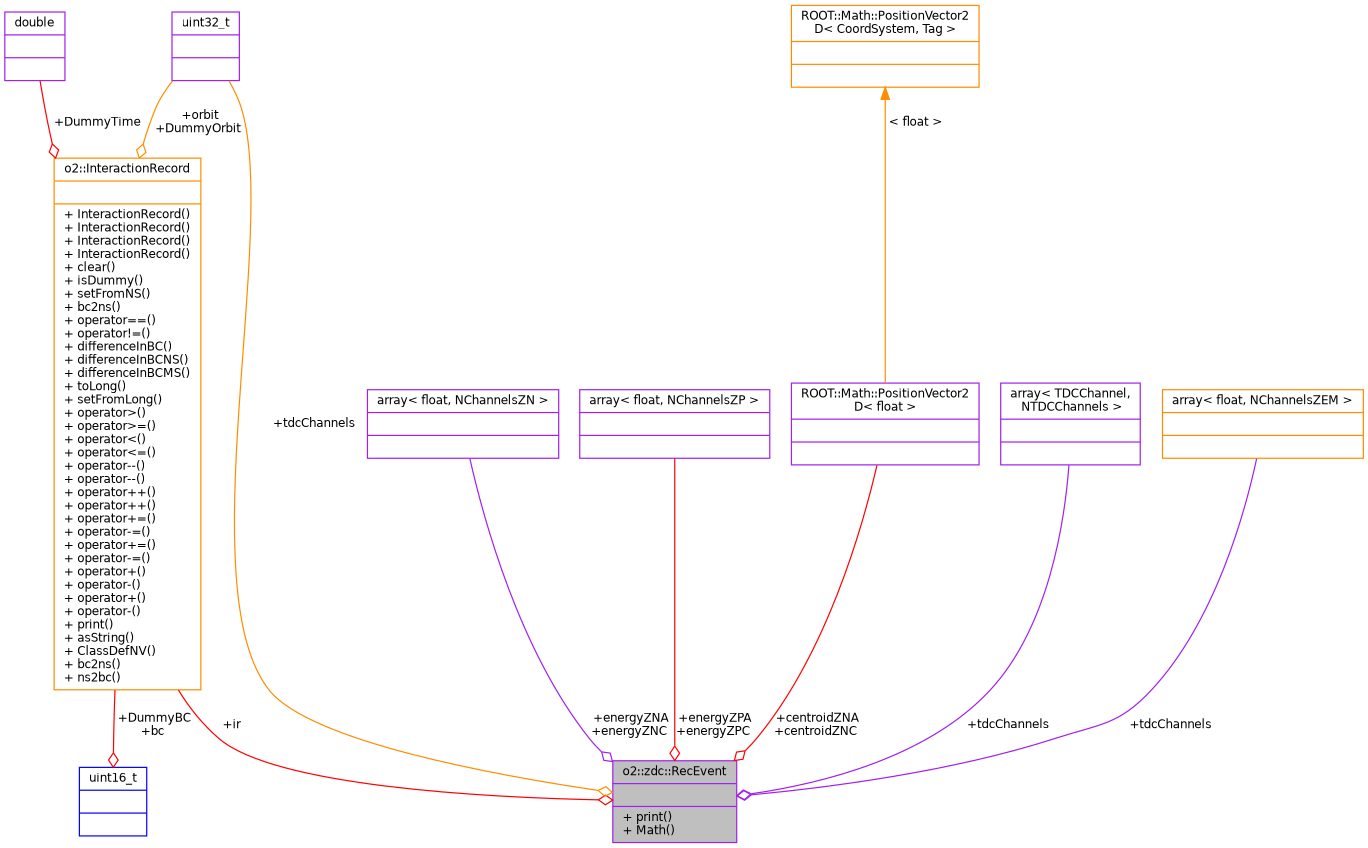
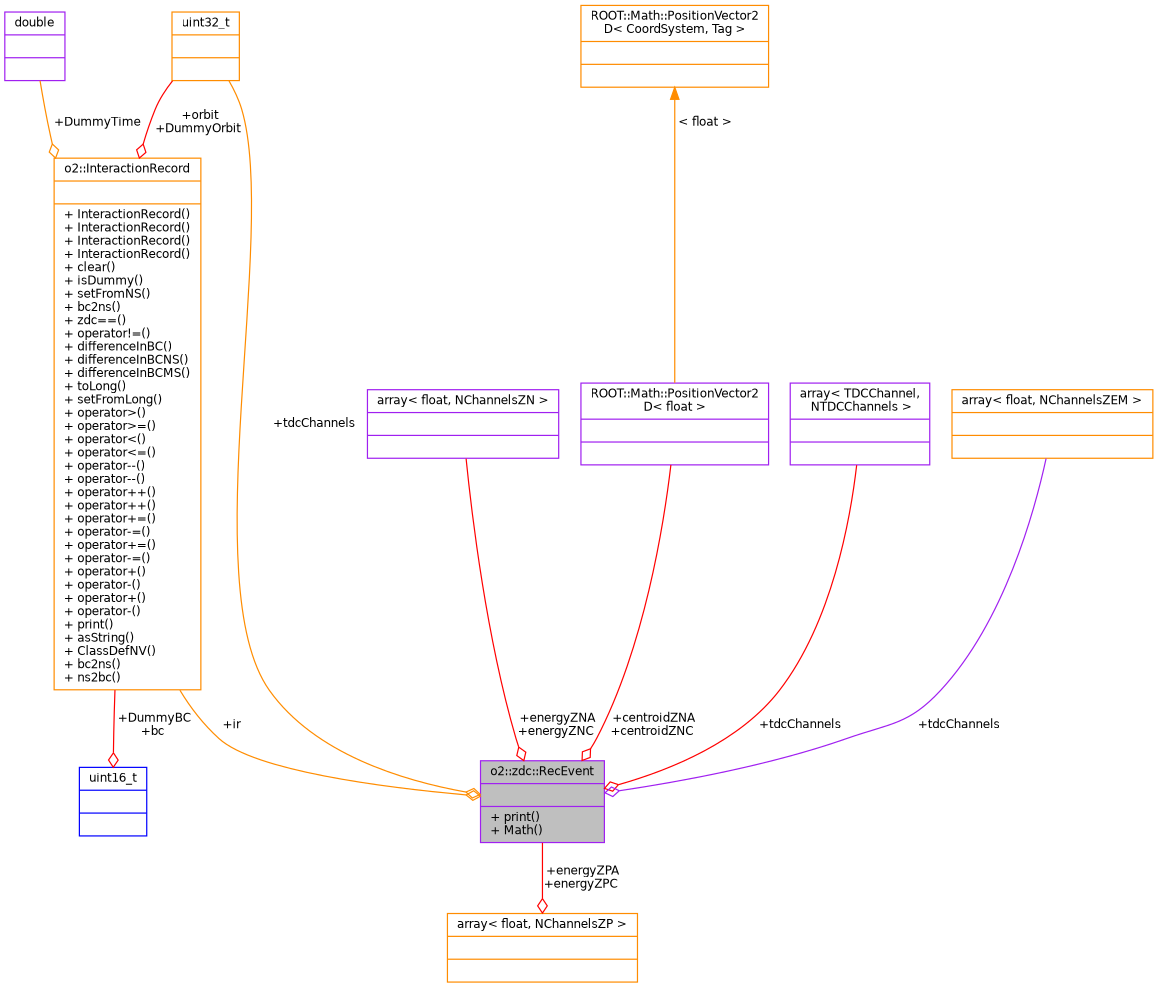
(206, 46) -> (206, 46)
(155, 111) -> (155, 111)
(46, 112) -> (46, 112)
(110, 321) -> (95, 321)
(675, 424) -> (542, 948)
(675, 602) -> (542, 871)
(519, 613) -> (486, 604)
(982, 698) -> (794, 669)
(373, 784) -> (309, 772)
